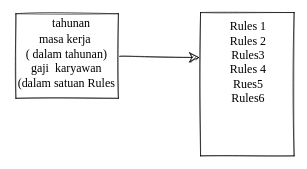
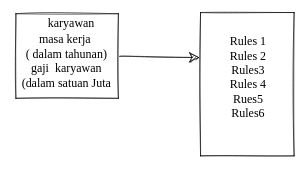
(71, 22) -> (71, 22)
(67, 60) -> (67, 60)
(248, 62) -> (248, 77)
